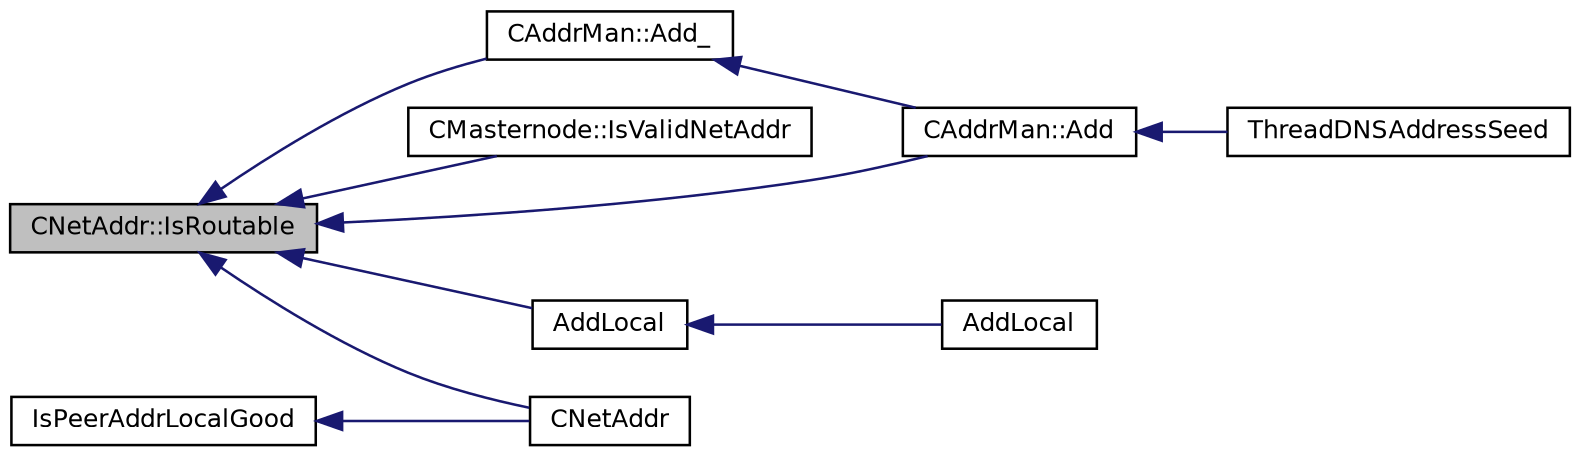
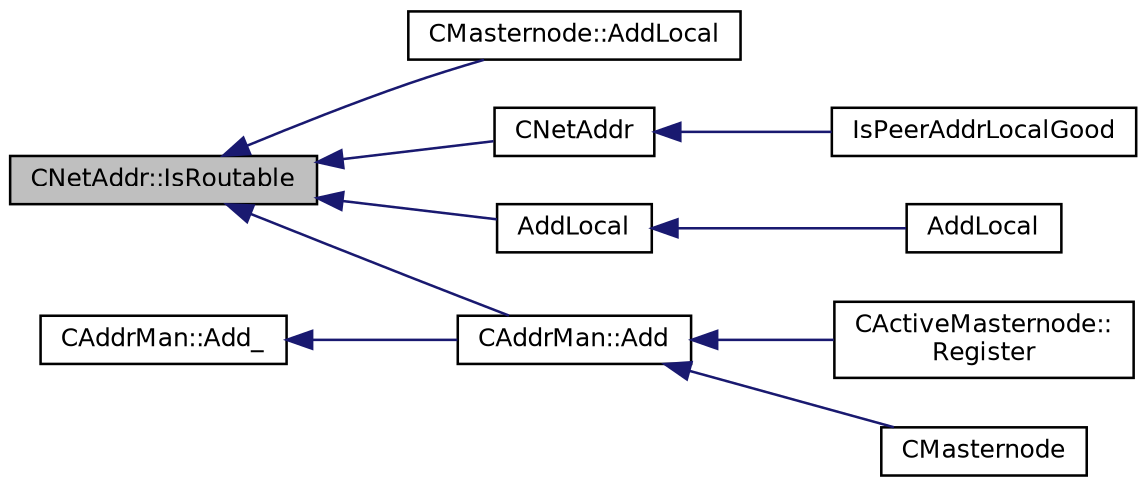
(348, 112) -> none
(610, 132) -> (574, 36)
(1399, 132) -> (984, 451)
none -> (984, 340)
(436, 421) -> (756, 132)
